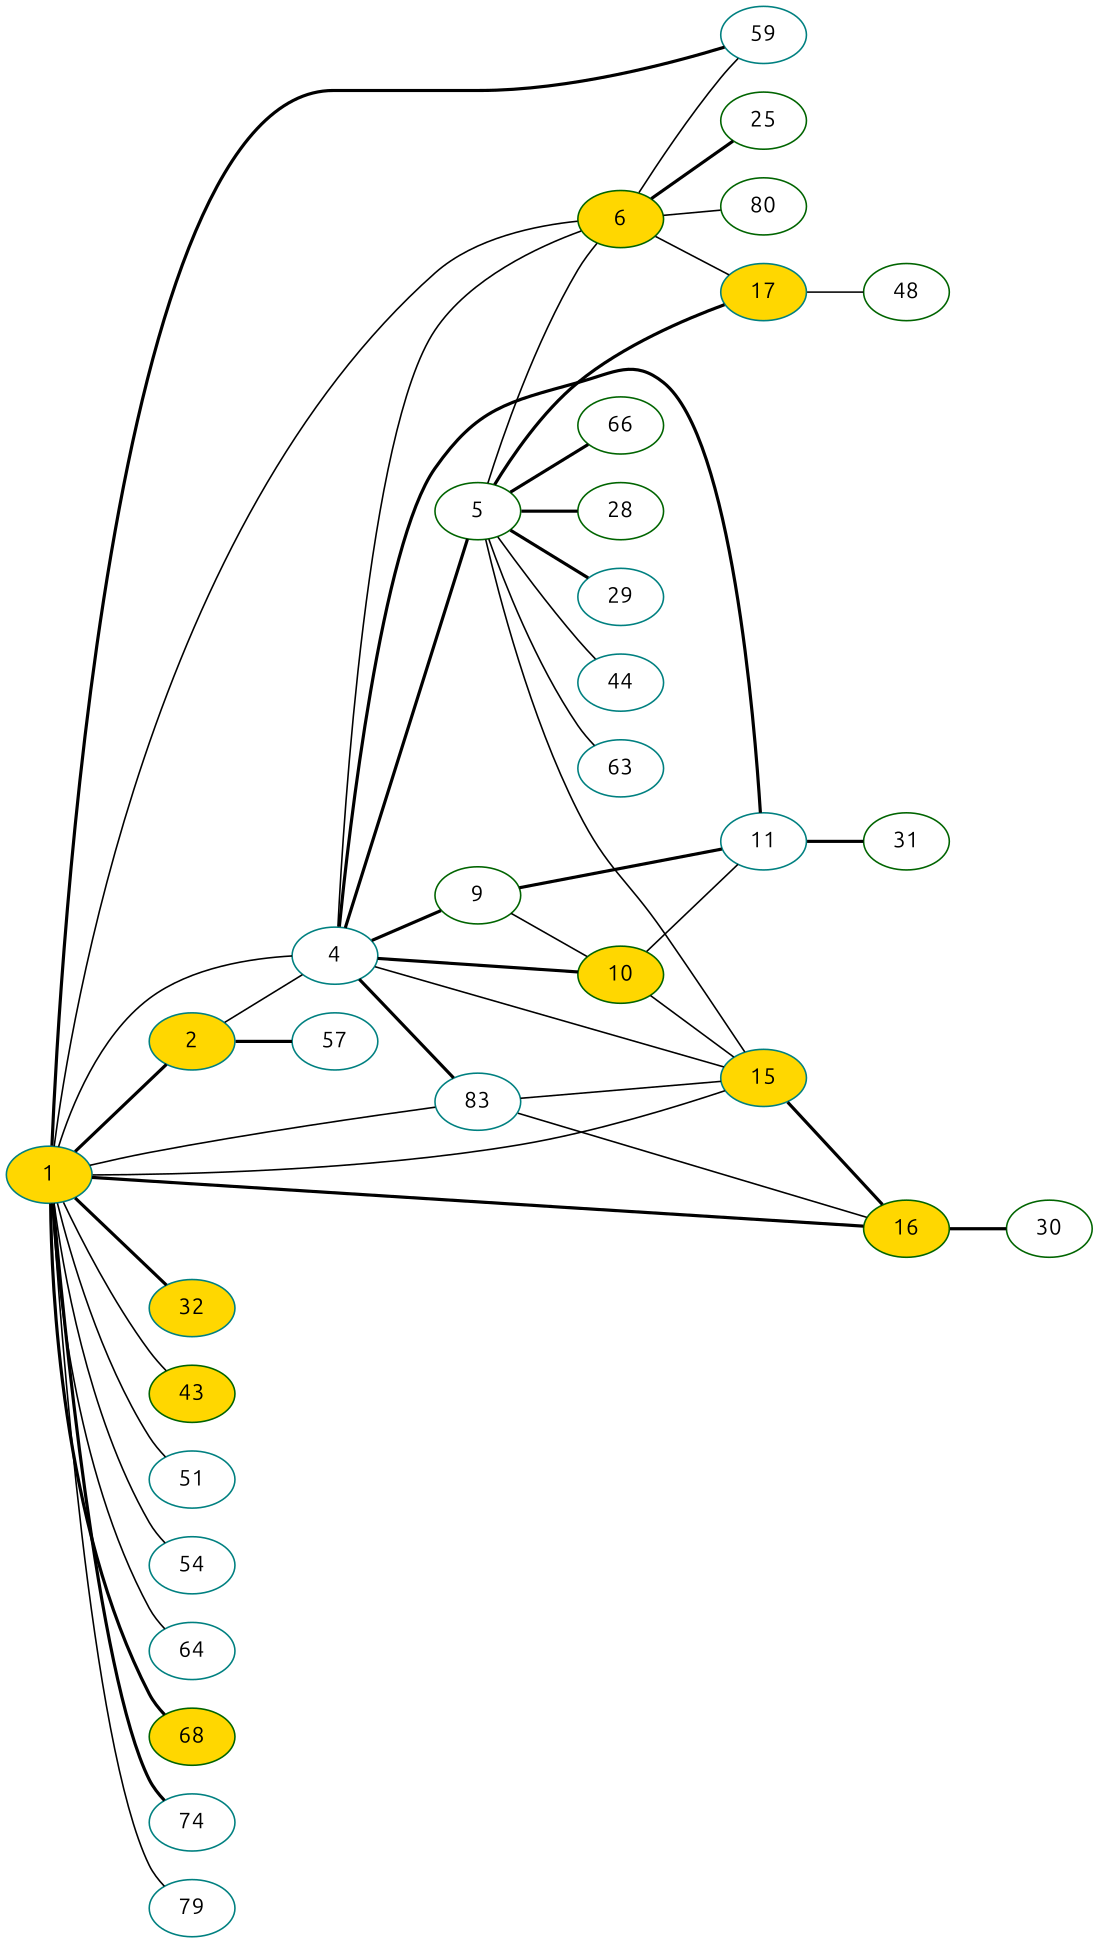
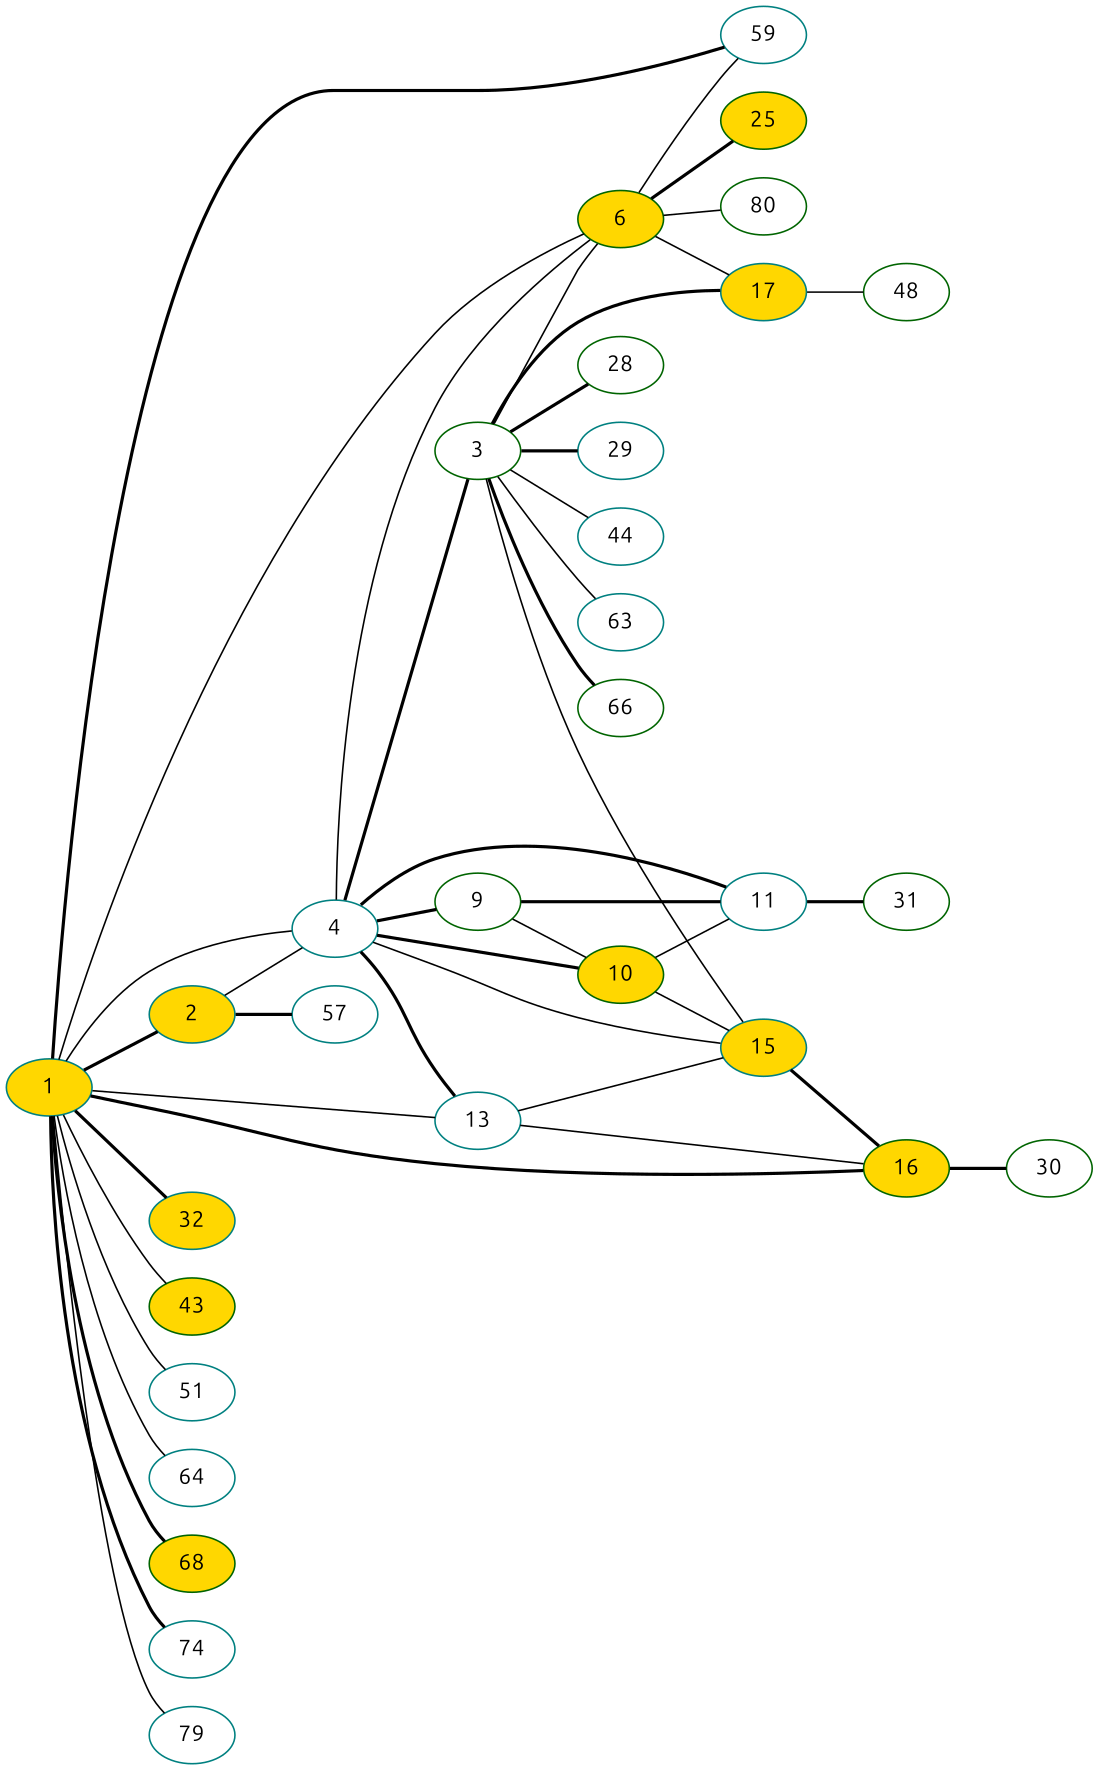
(764, 121) -> (764, 121)
(478, 511) -> (478, 451)
(478, 1102) -> (478, 1121)
(413, 1159) -> none
(192, 1565) -> none
